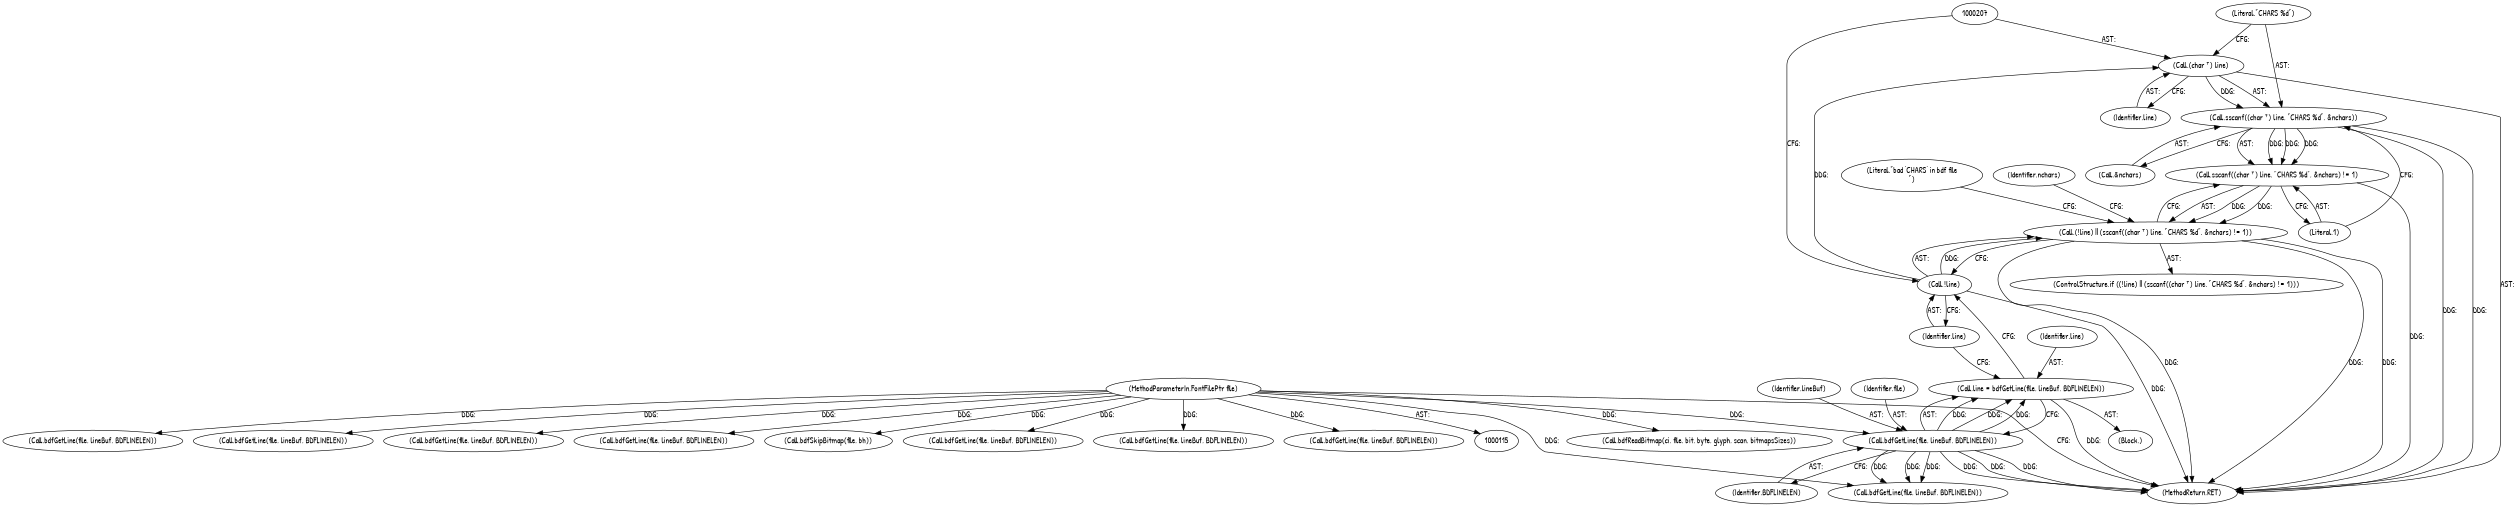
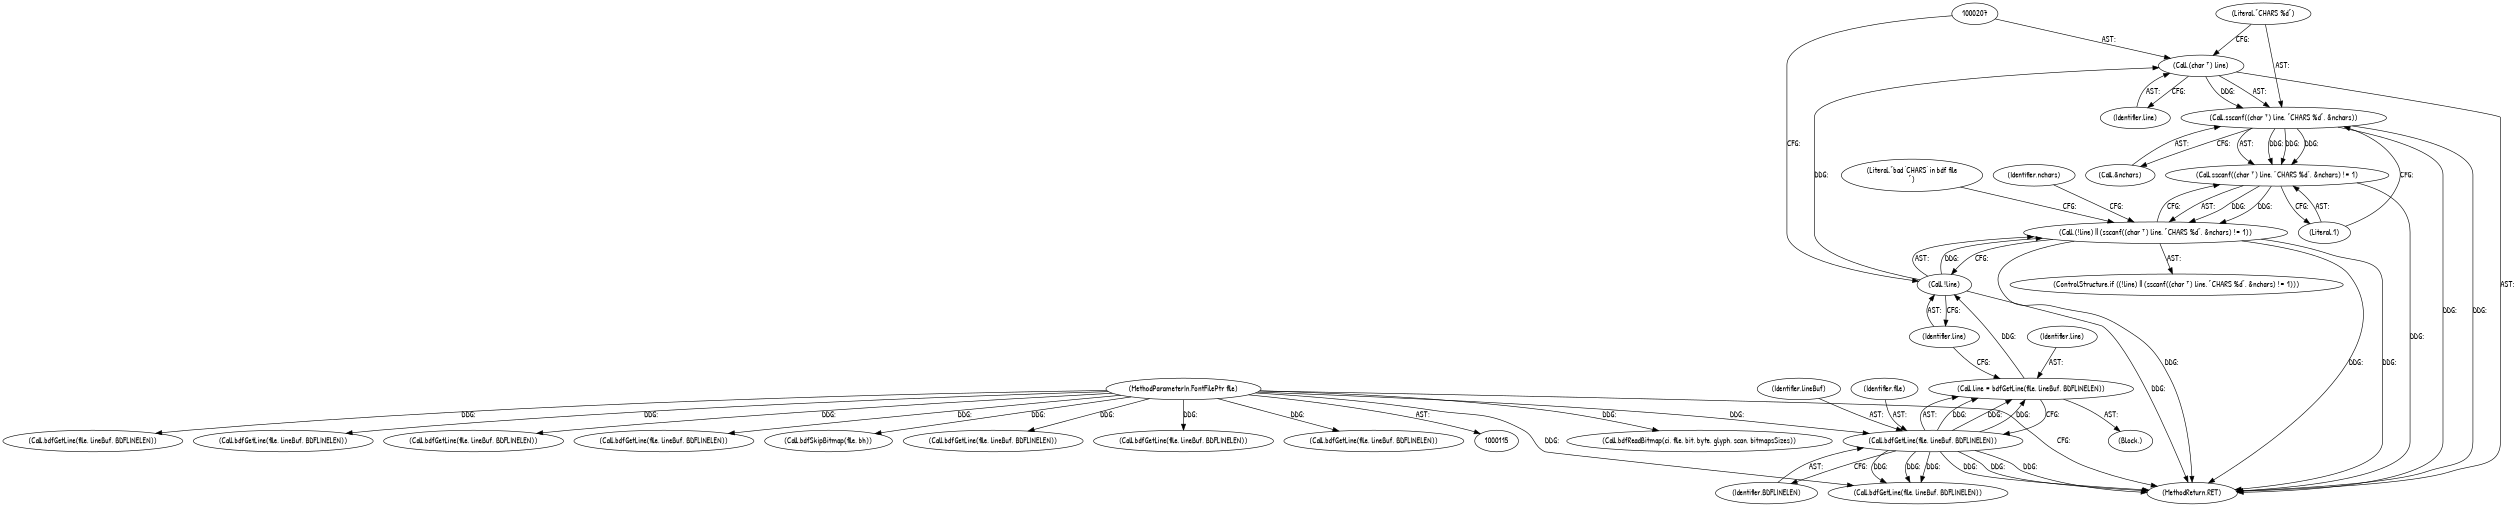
(2010, 337) -> (2010, 337)
(2090, 455) -> none
